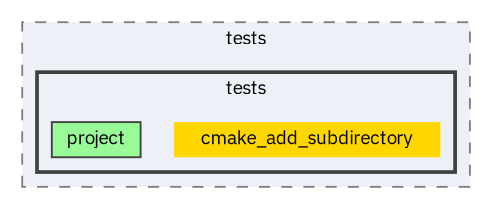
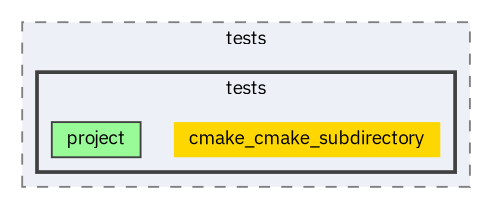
(307, 140) -> (307, 140)
